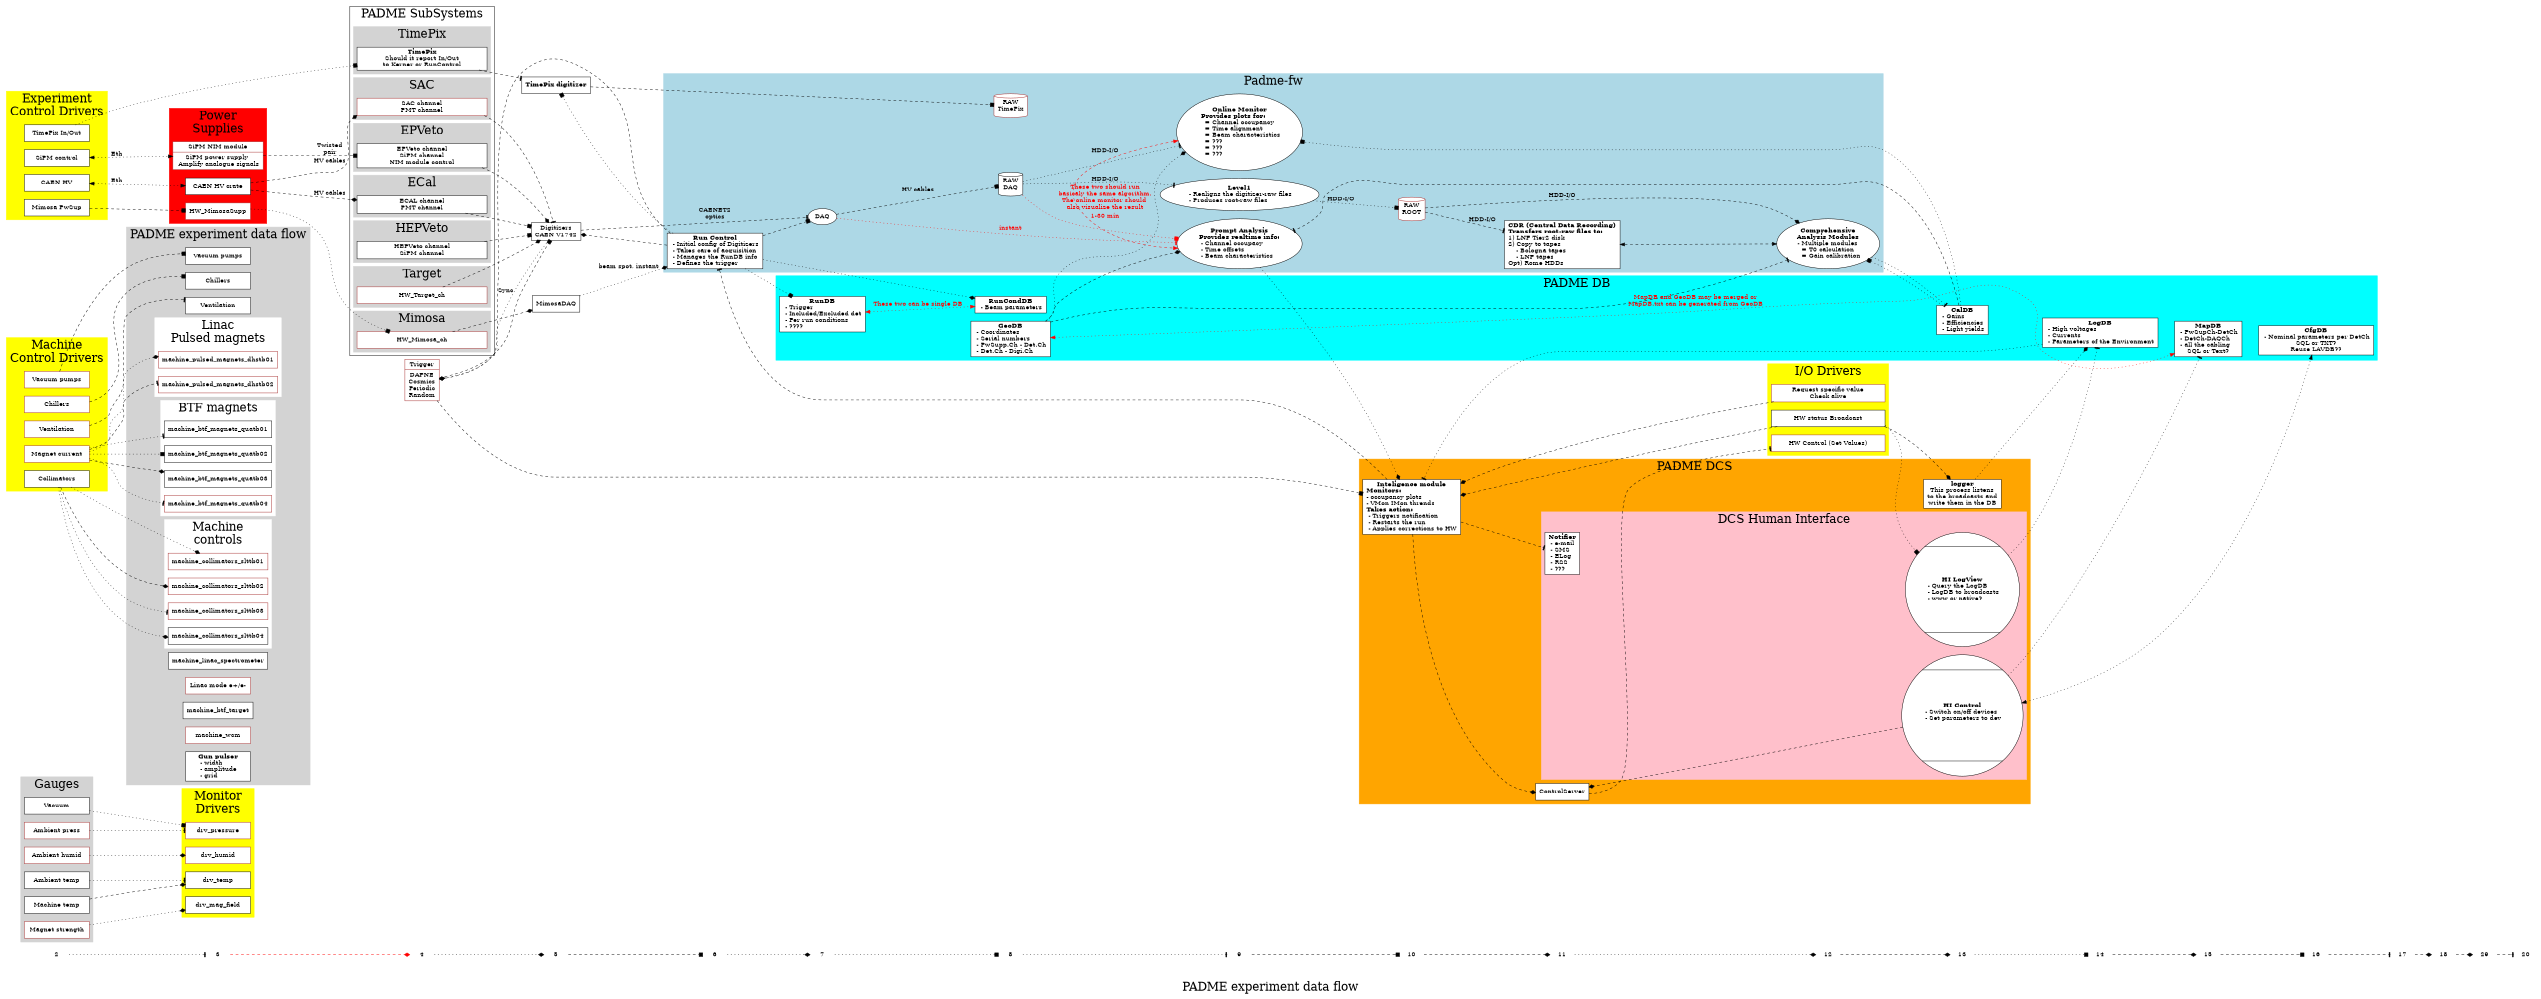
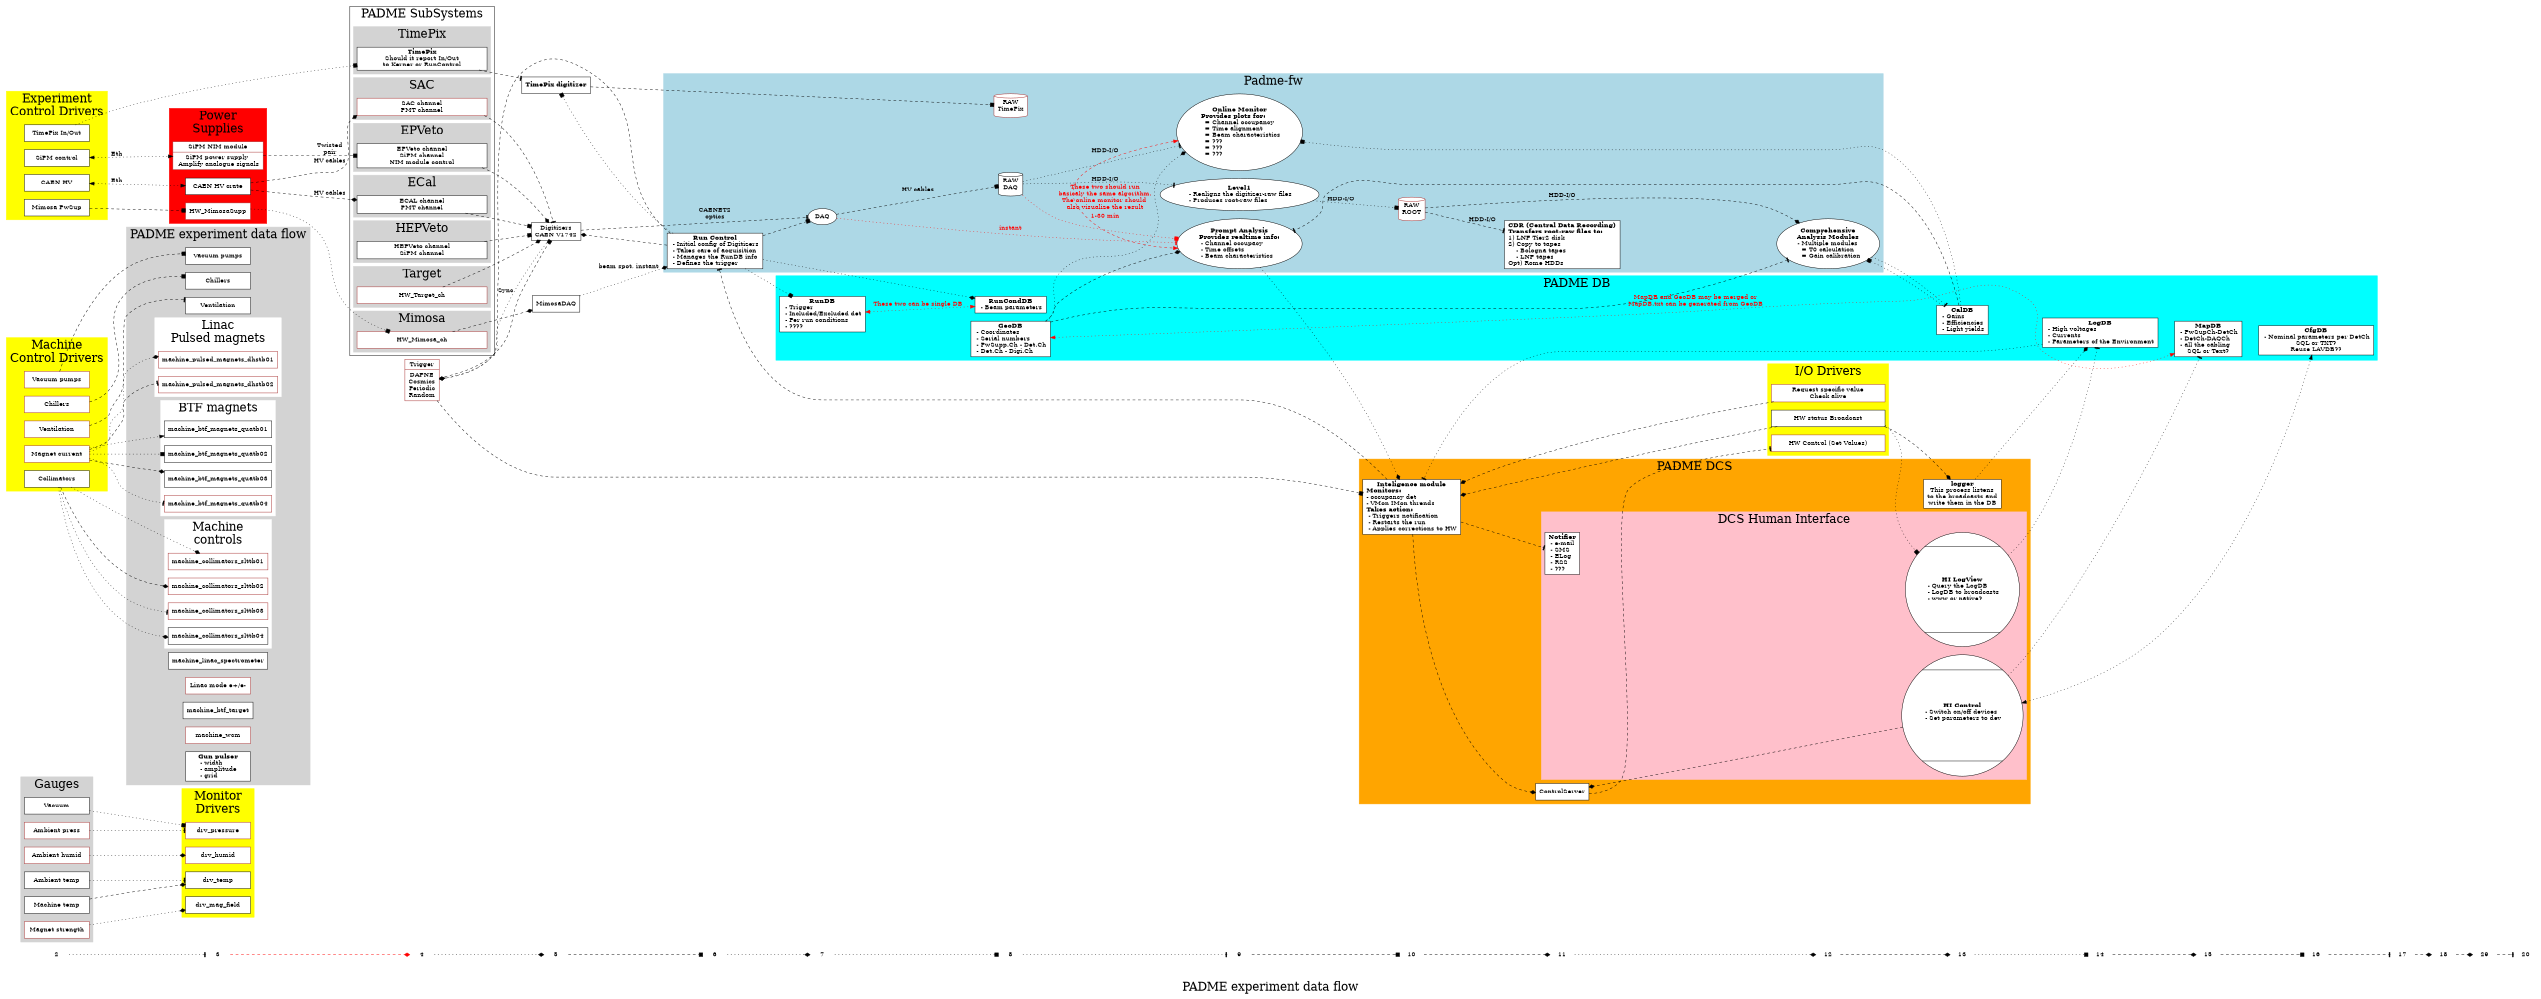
(1698, 244) -> none
(122, 442) -> (122, 442)
(1394, 497) -> (1392, 497)
